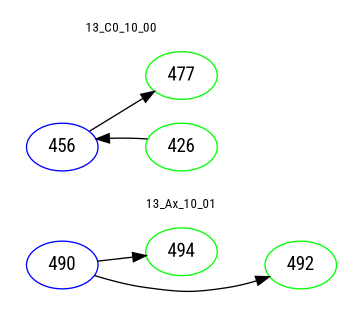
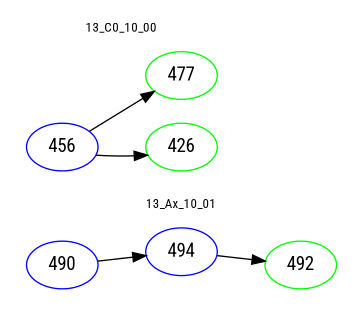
(128, 138) -> (115, 156)
(182, 252) -> (182, 252)
(175, 291) -> (235, 258)
